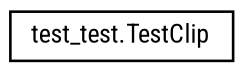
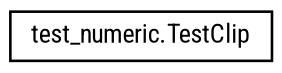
(122, 36) -> (141, 36)
